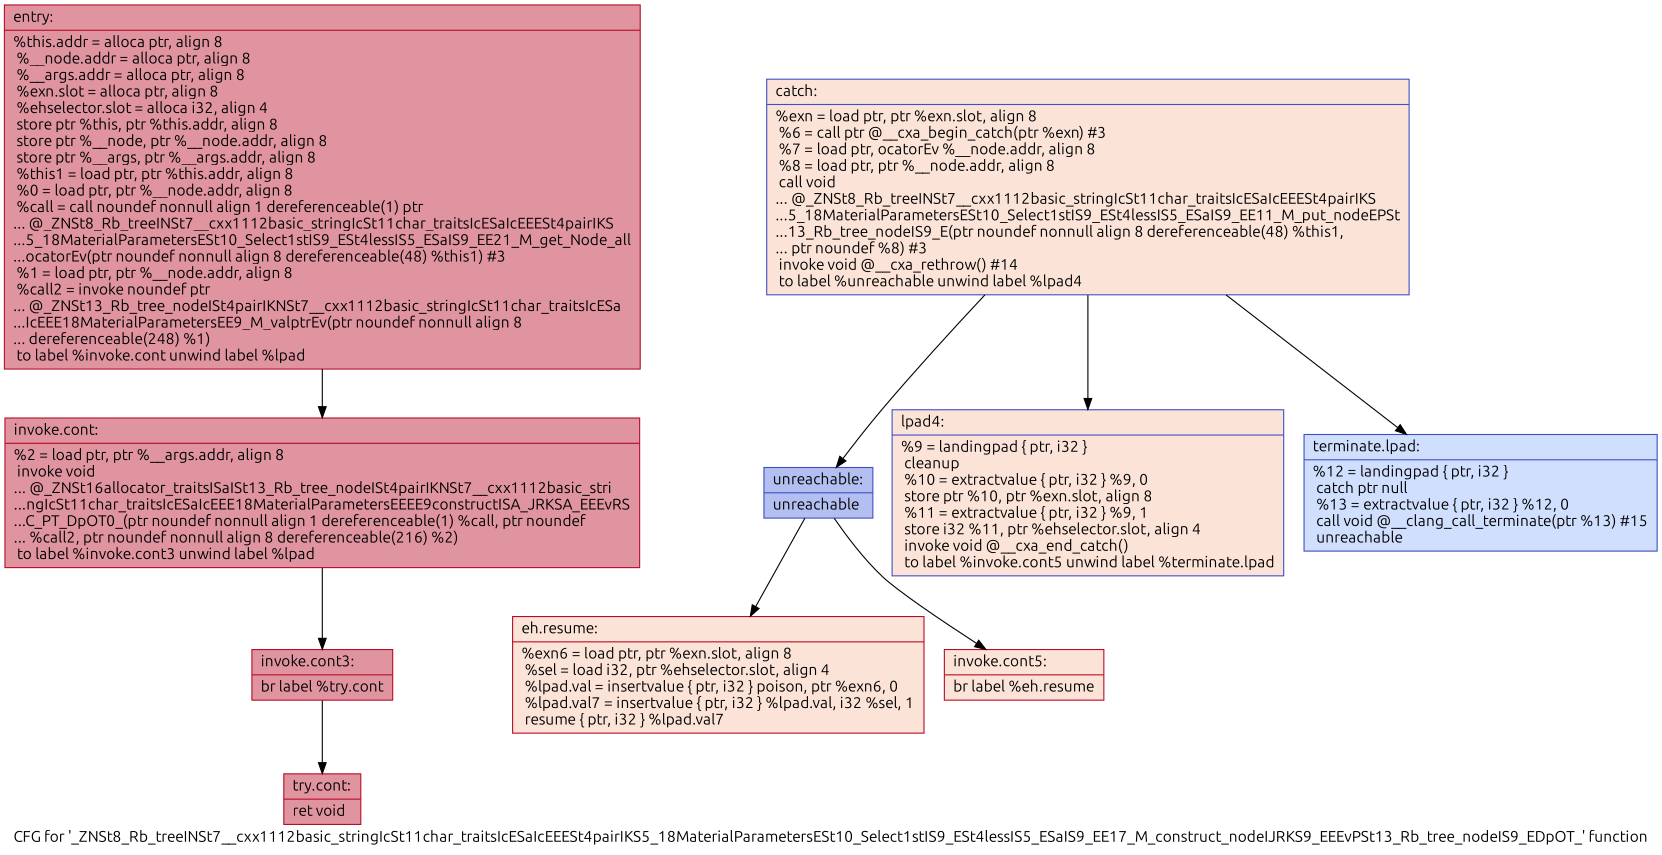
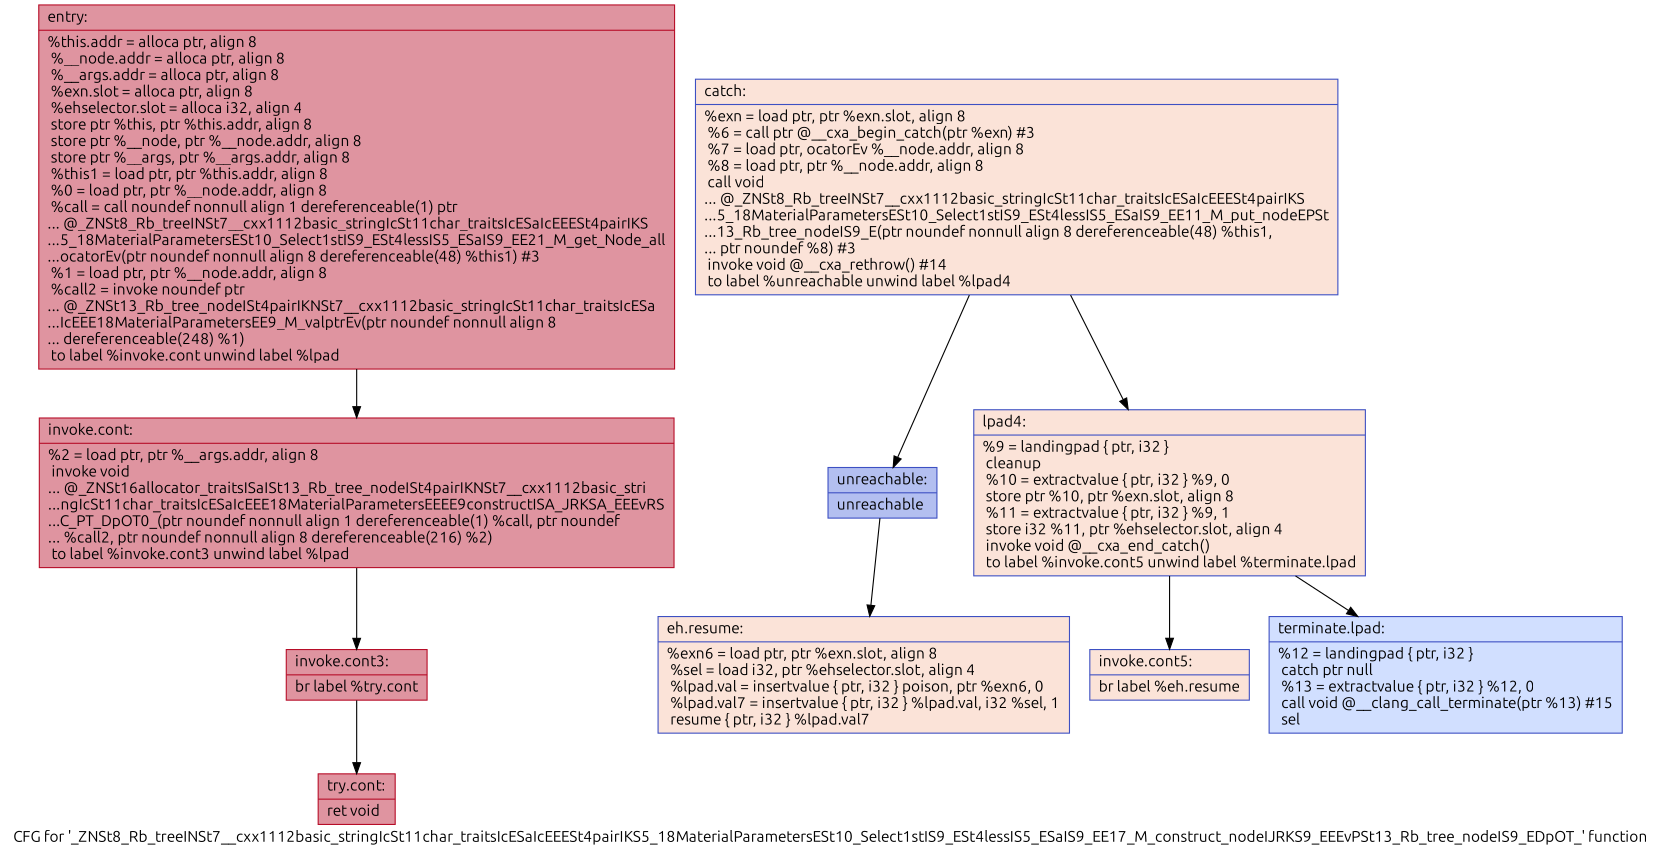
(1312, 361) -> (1322, 593)
(1358, 538) -> (1289, 720)
(898, 589) -> (1170, 607)
(718, 675) -> (864, 675)
(1024, 675) -> (1170, 675)
